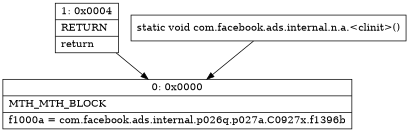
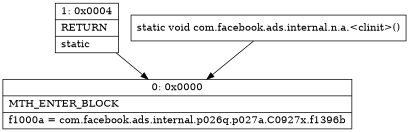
(78, 44) -> (75, 44)
(57, 104) -> (64, 104)
